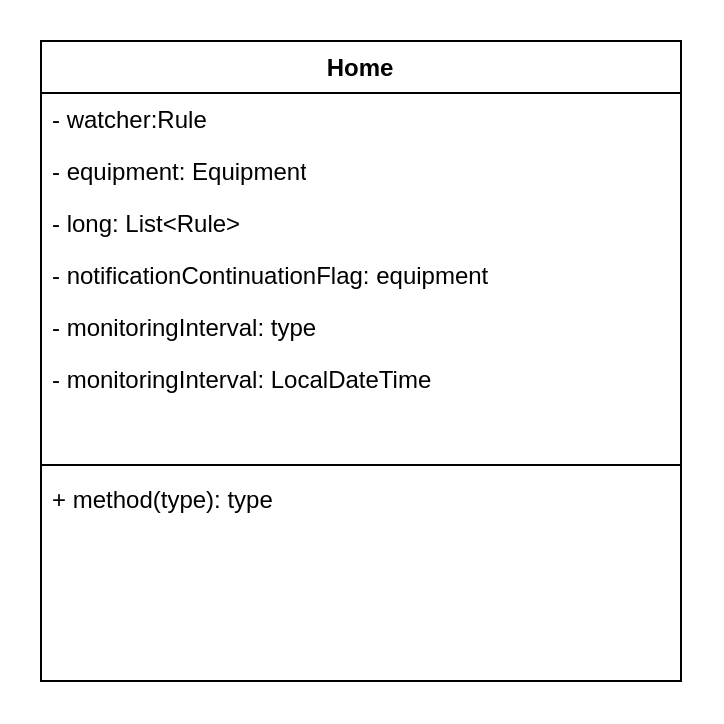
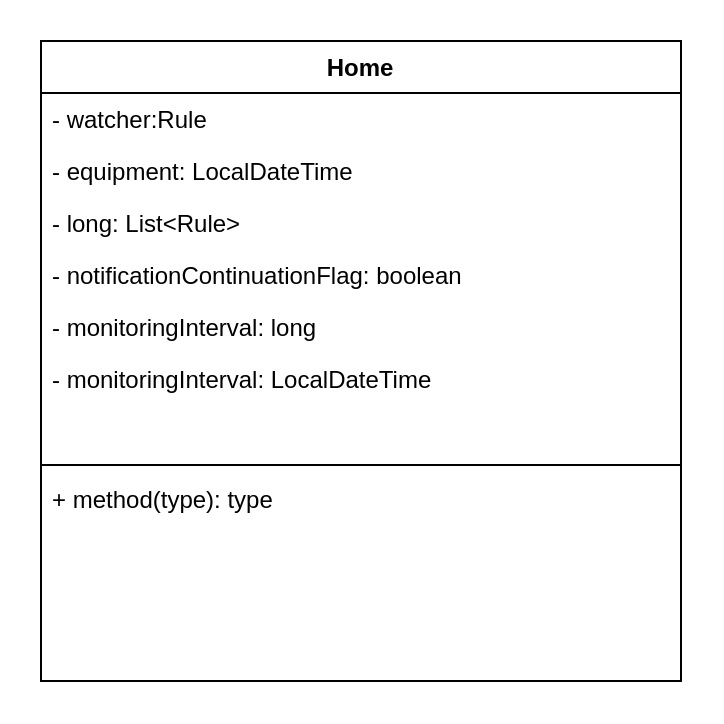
(185, 173) -> (209, 173)
(297, 277) -> (284, 277)
(212, 329) -> (209, 329)
